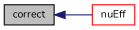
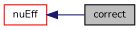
(79, 15) -> (71, 15)
